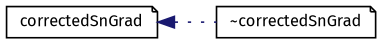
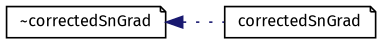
(196, 22) -> (204, 22)
